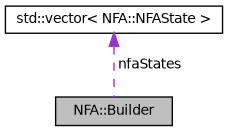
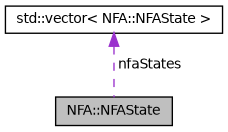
(114, 111) -> (114, 111)
